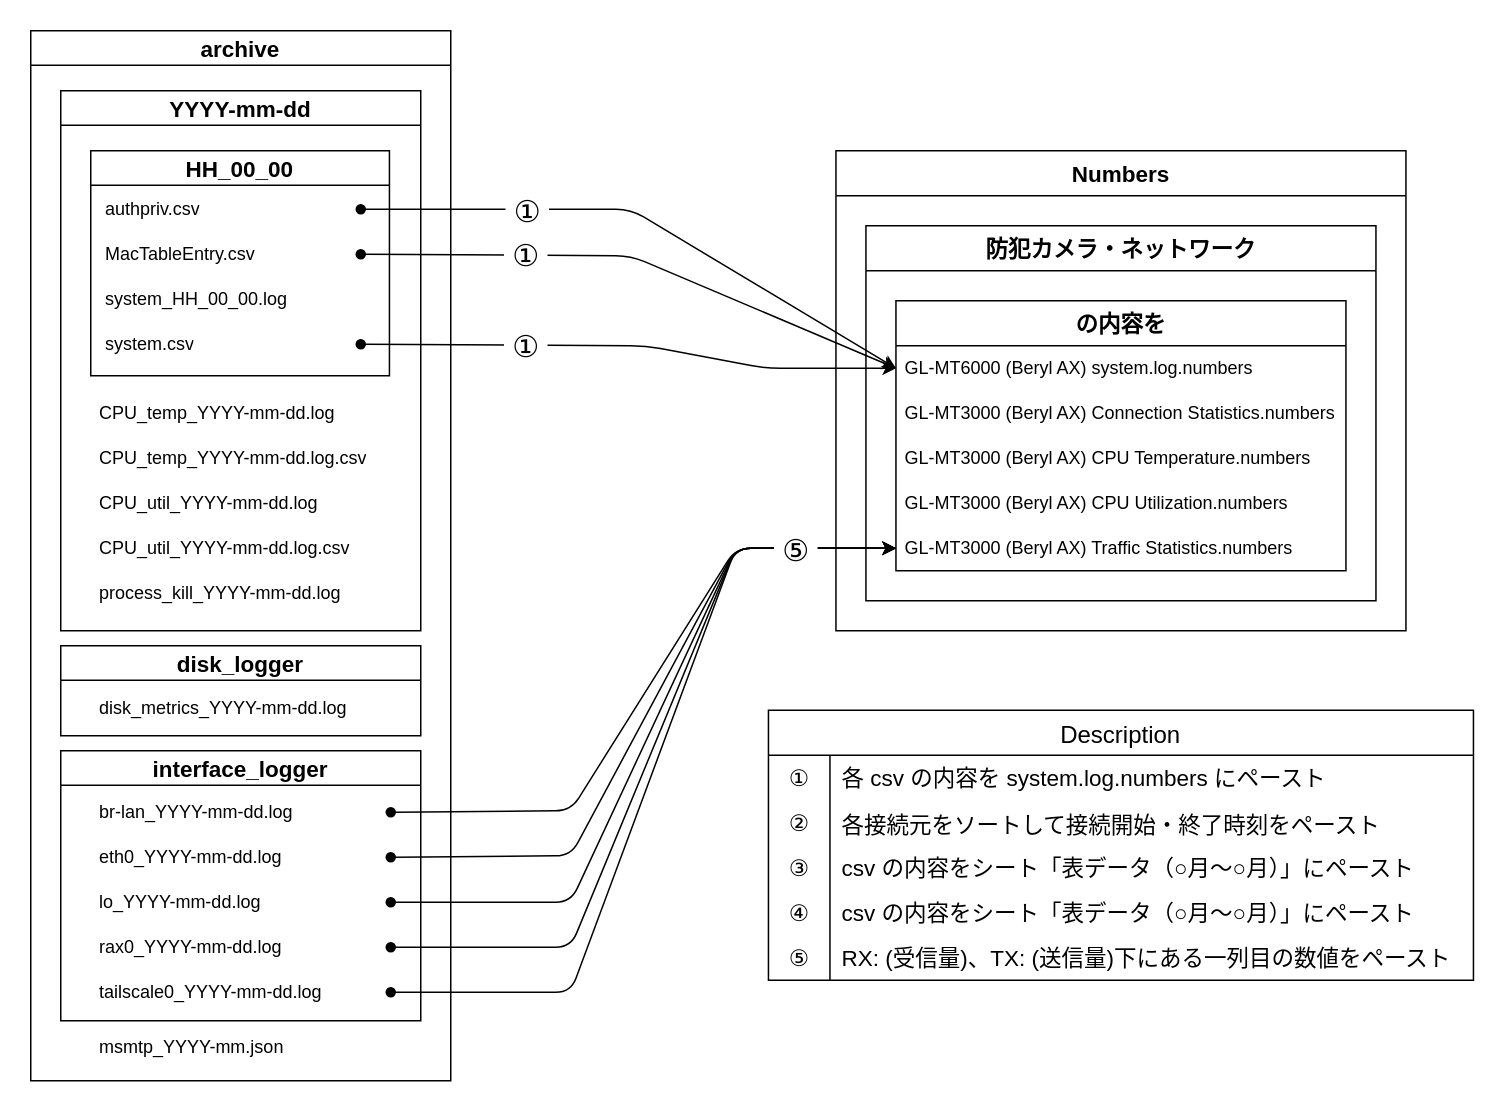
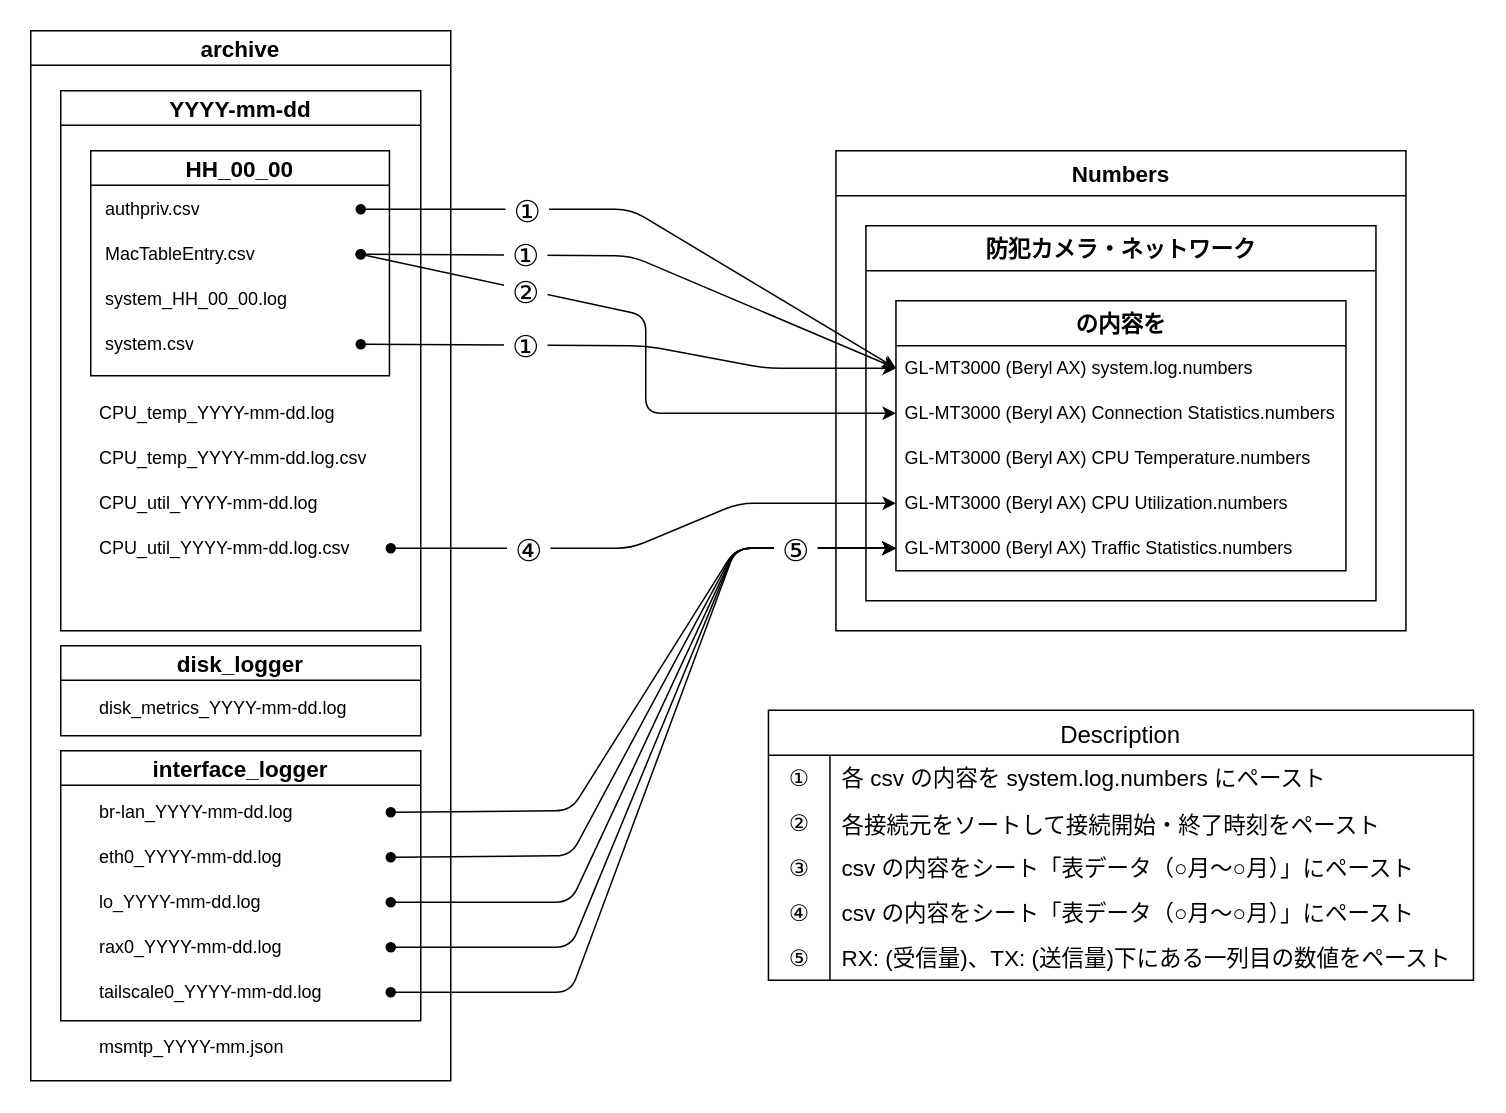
(1085, 368) -> (1085, 368)
none -> (676, 413)
none -> (715, 513)
(241, 593) -> none
